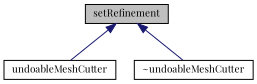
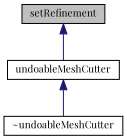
(164, 45) -> (63, 103)
